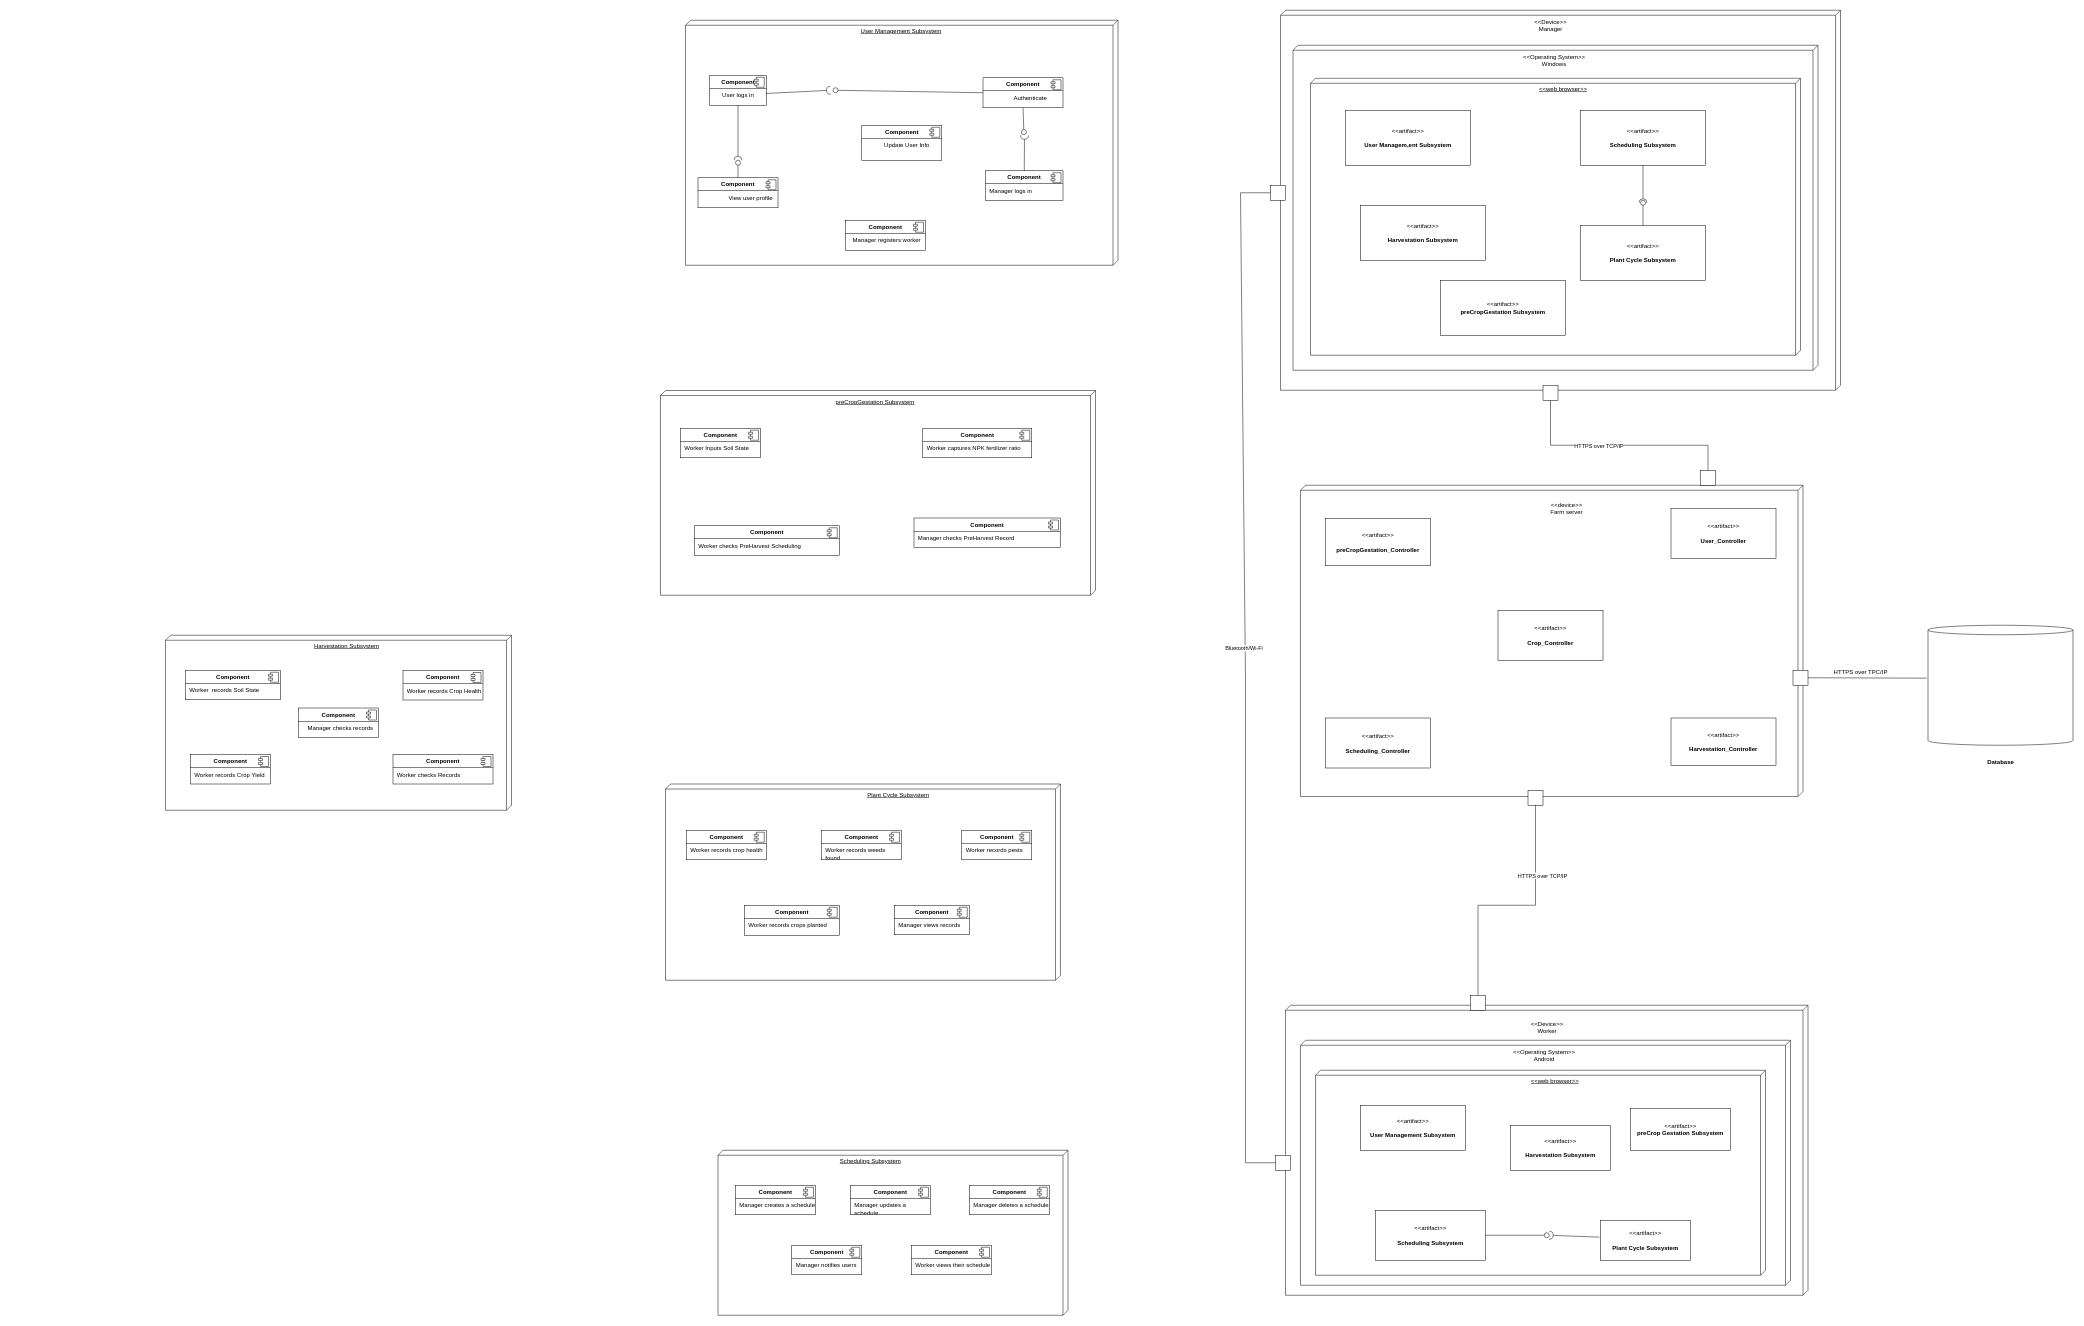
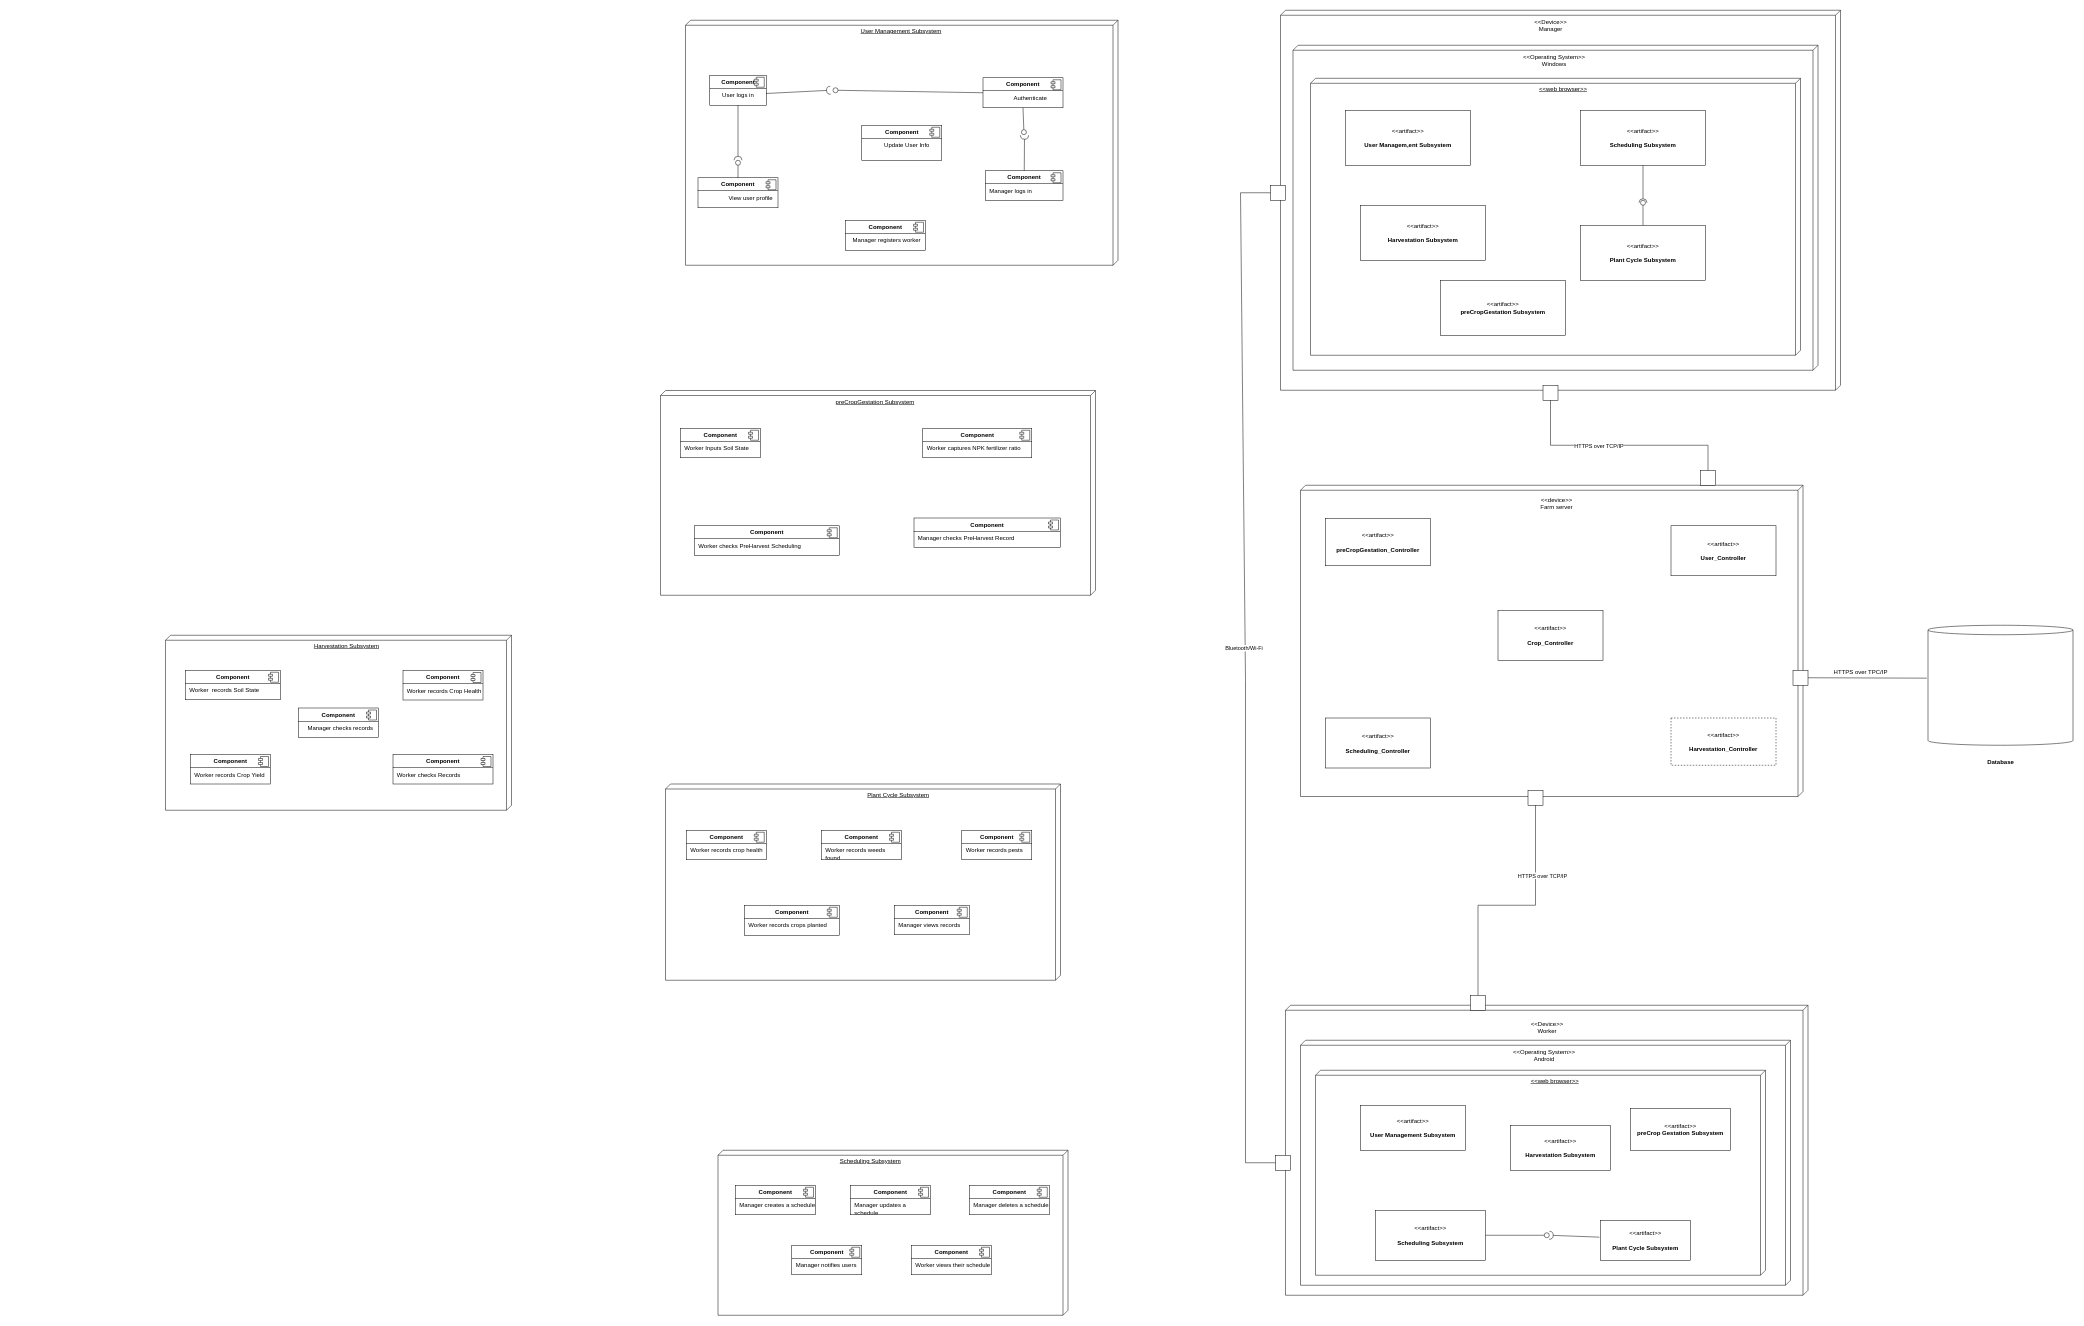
(1567, 508) -> (1557, 503)
(1723, 533) -> (1723, 551)
(1723, 742) -> (1723, 742)
